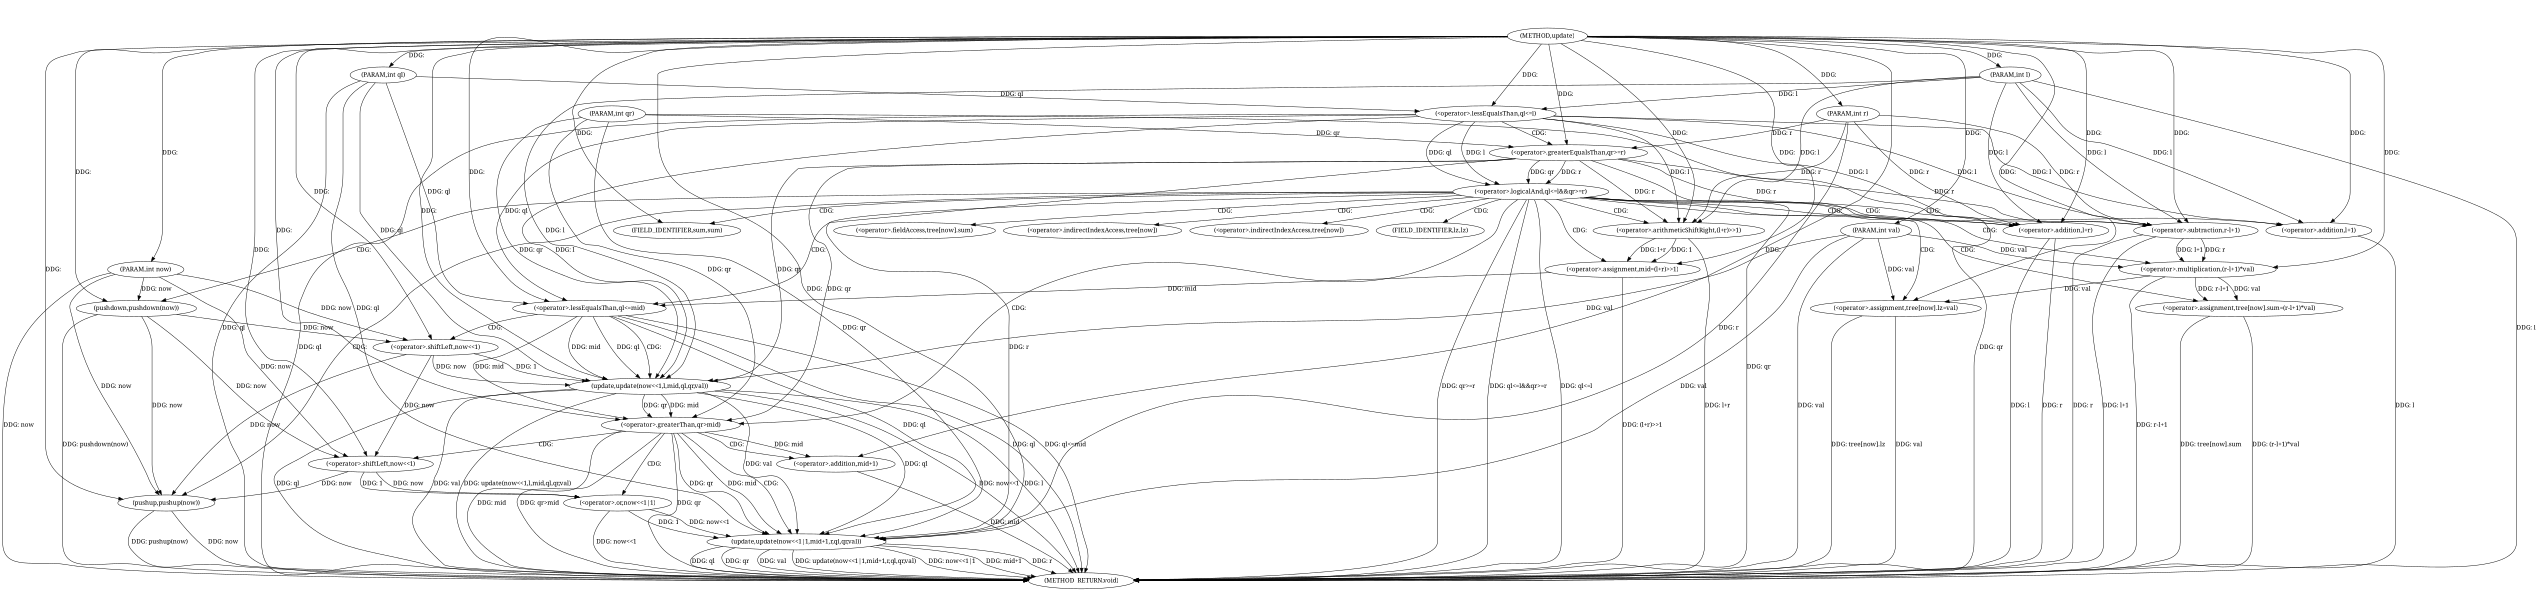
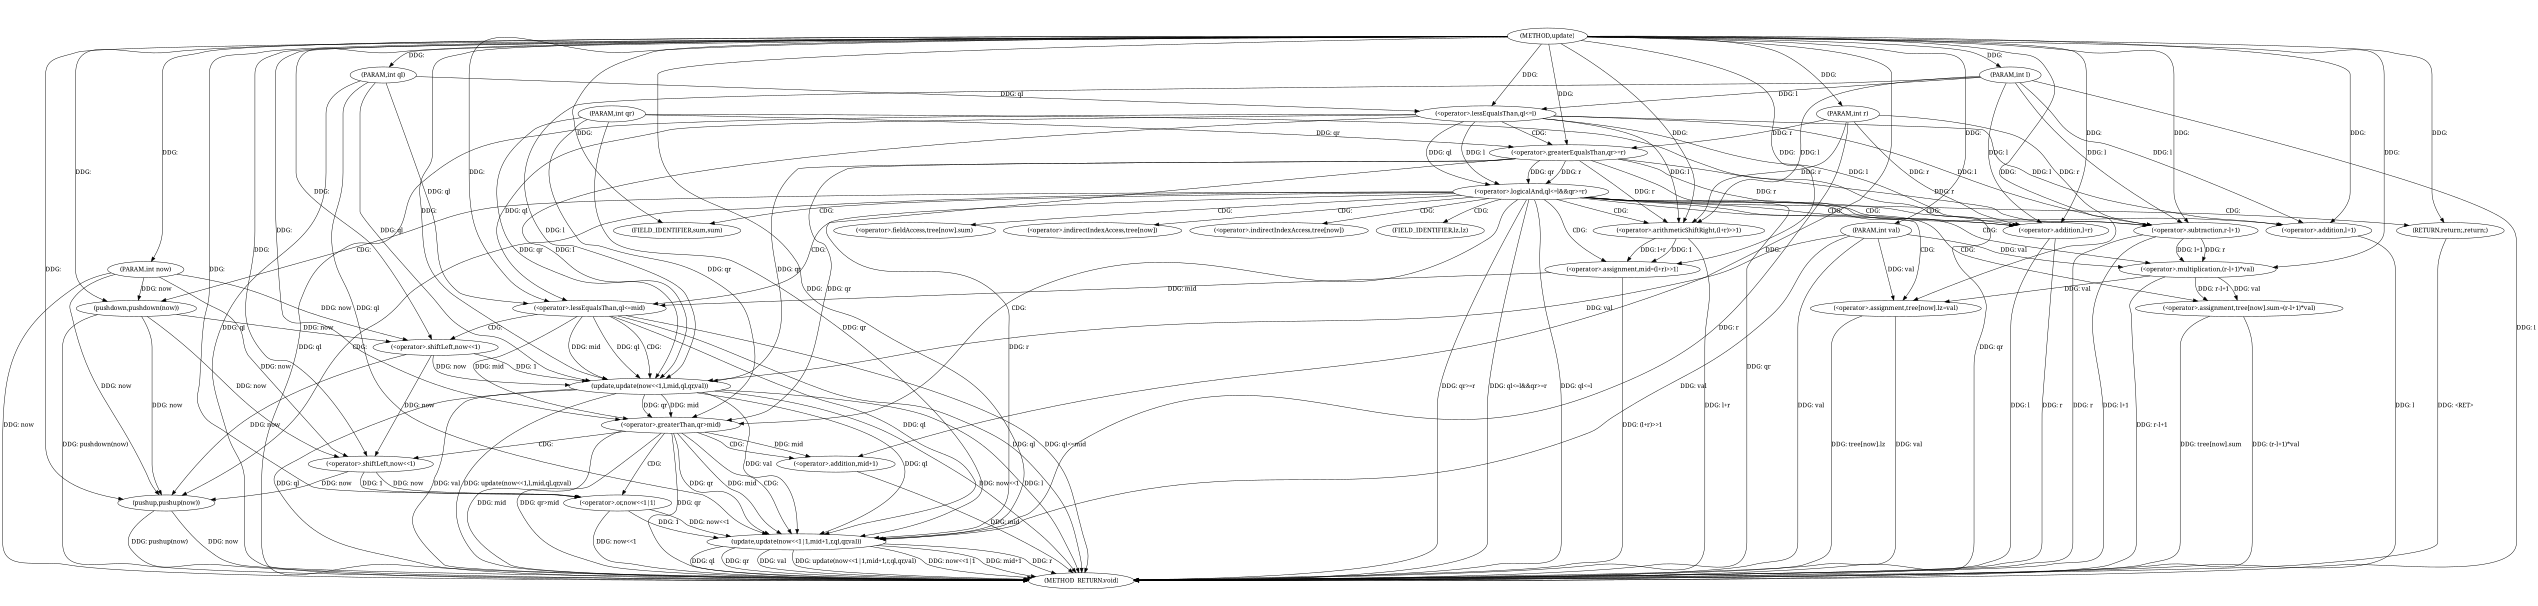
none -> (228, 56)
none -> (2450, 231)
